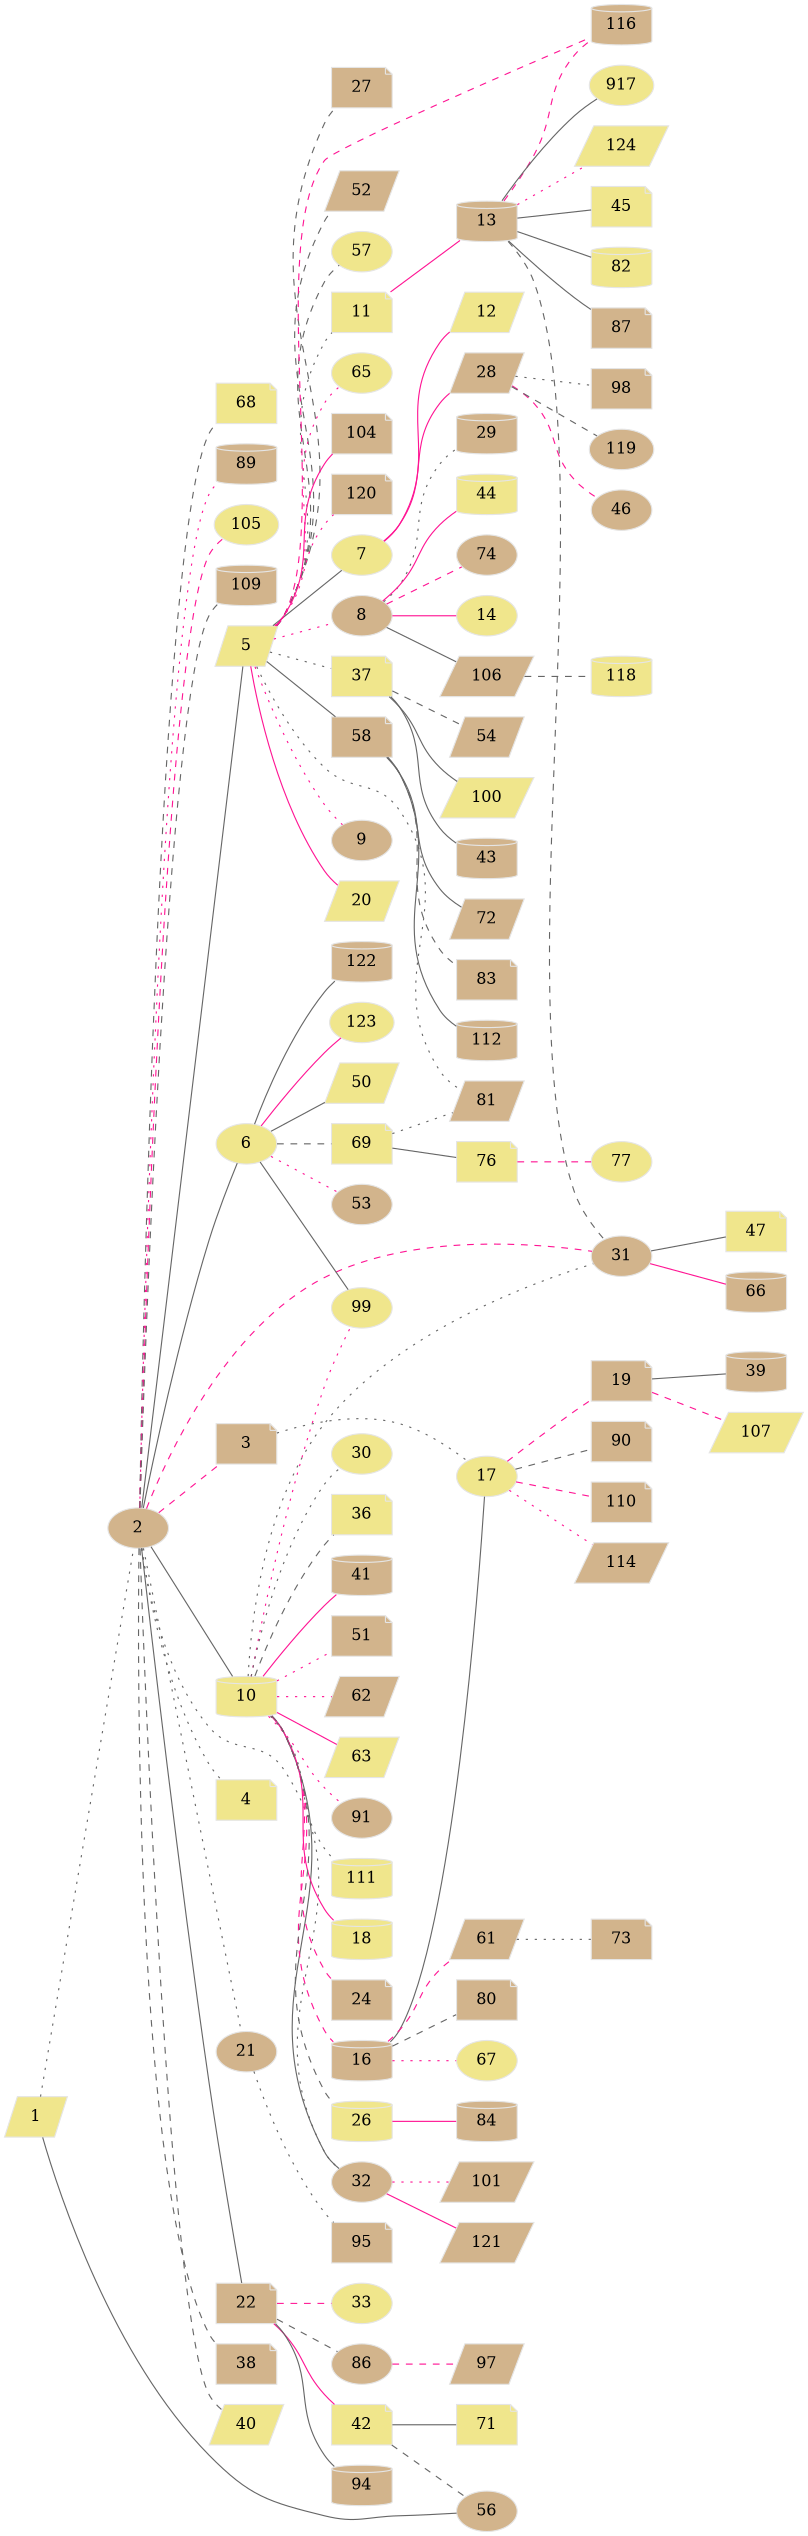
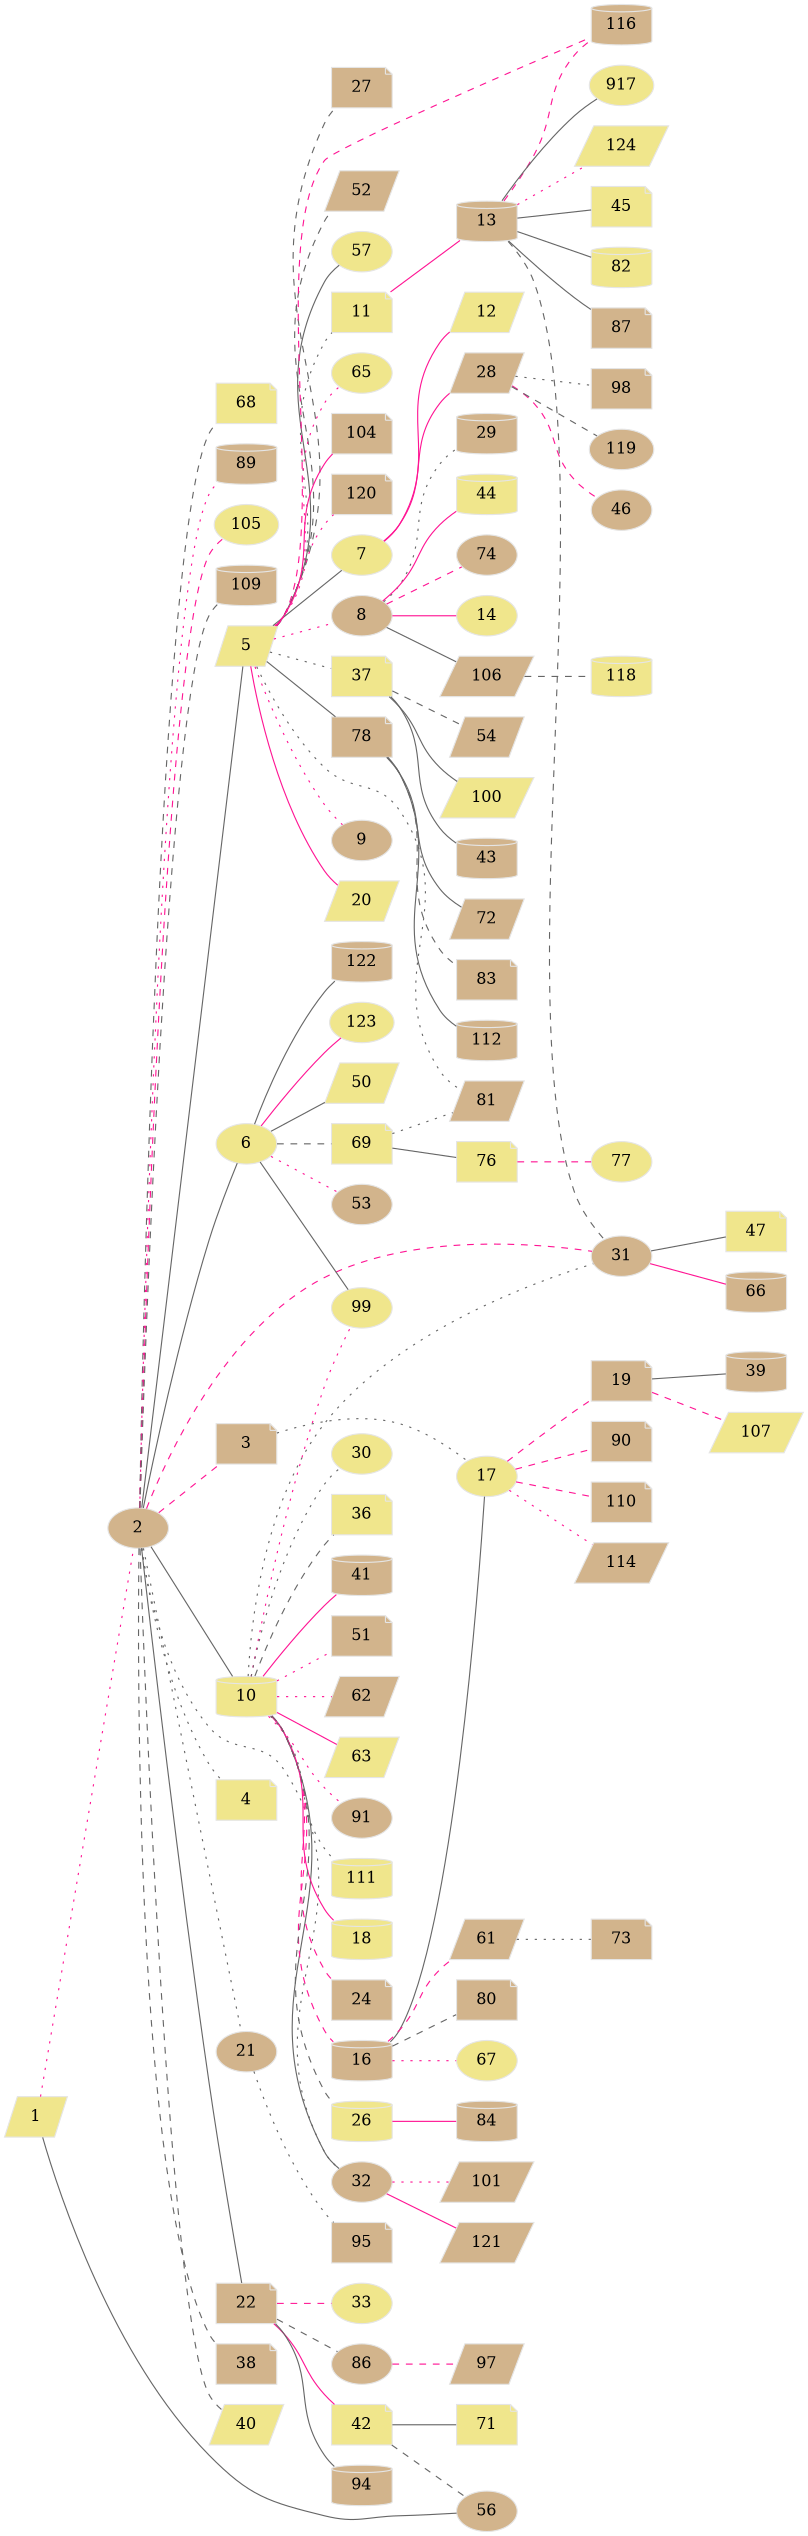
(303, 444) -> (303, 444)
(362, 737) -> (362, 737)
(553, 1459) -> (553, 1459)
(87, 1822) -> (87, 1822)
